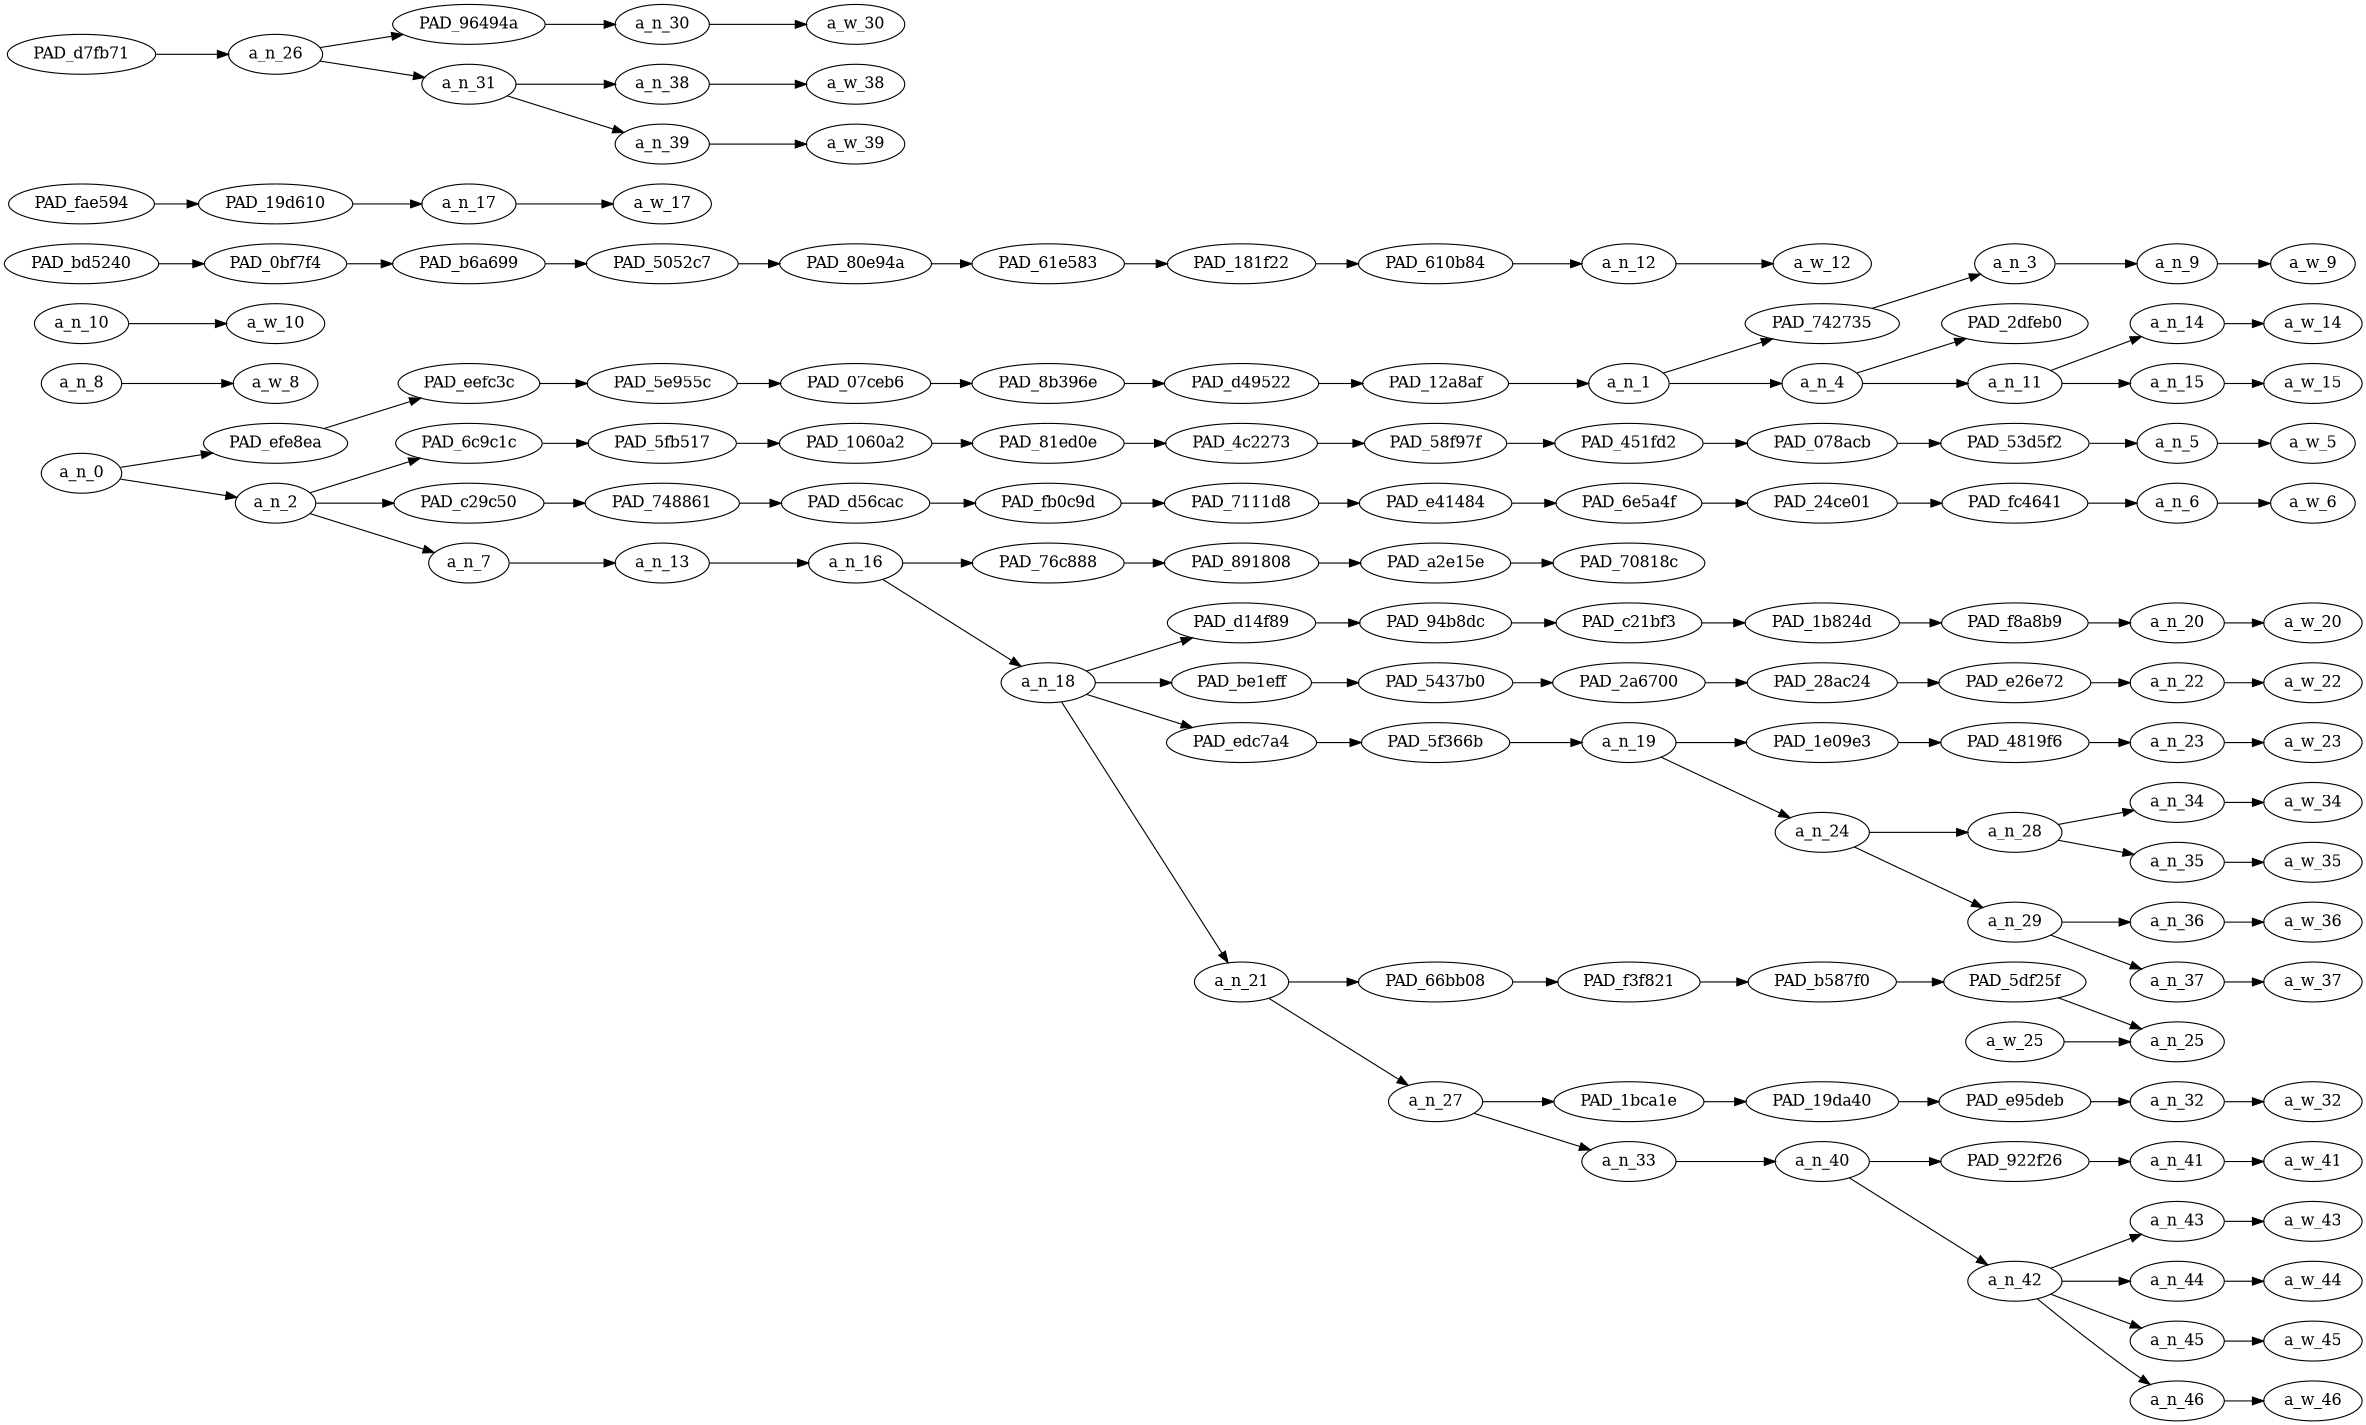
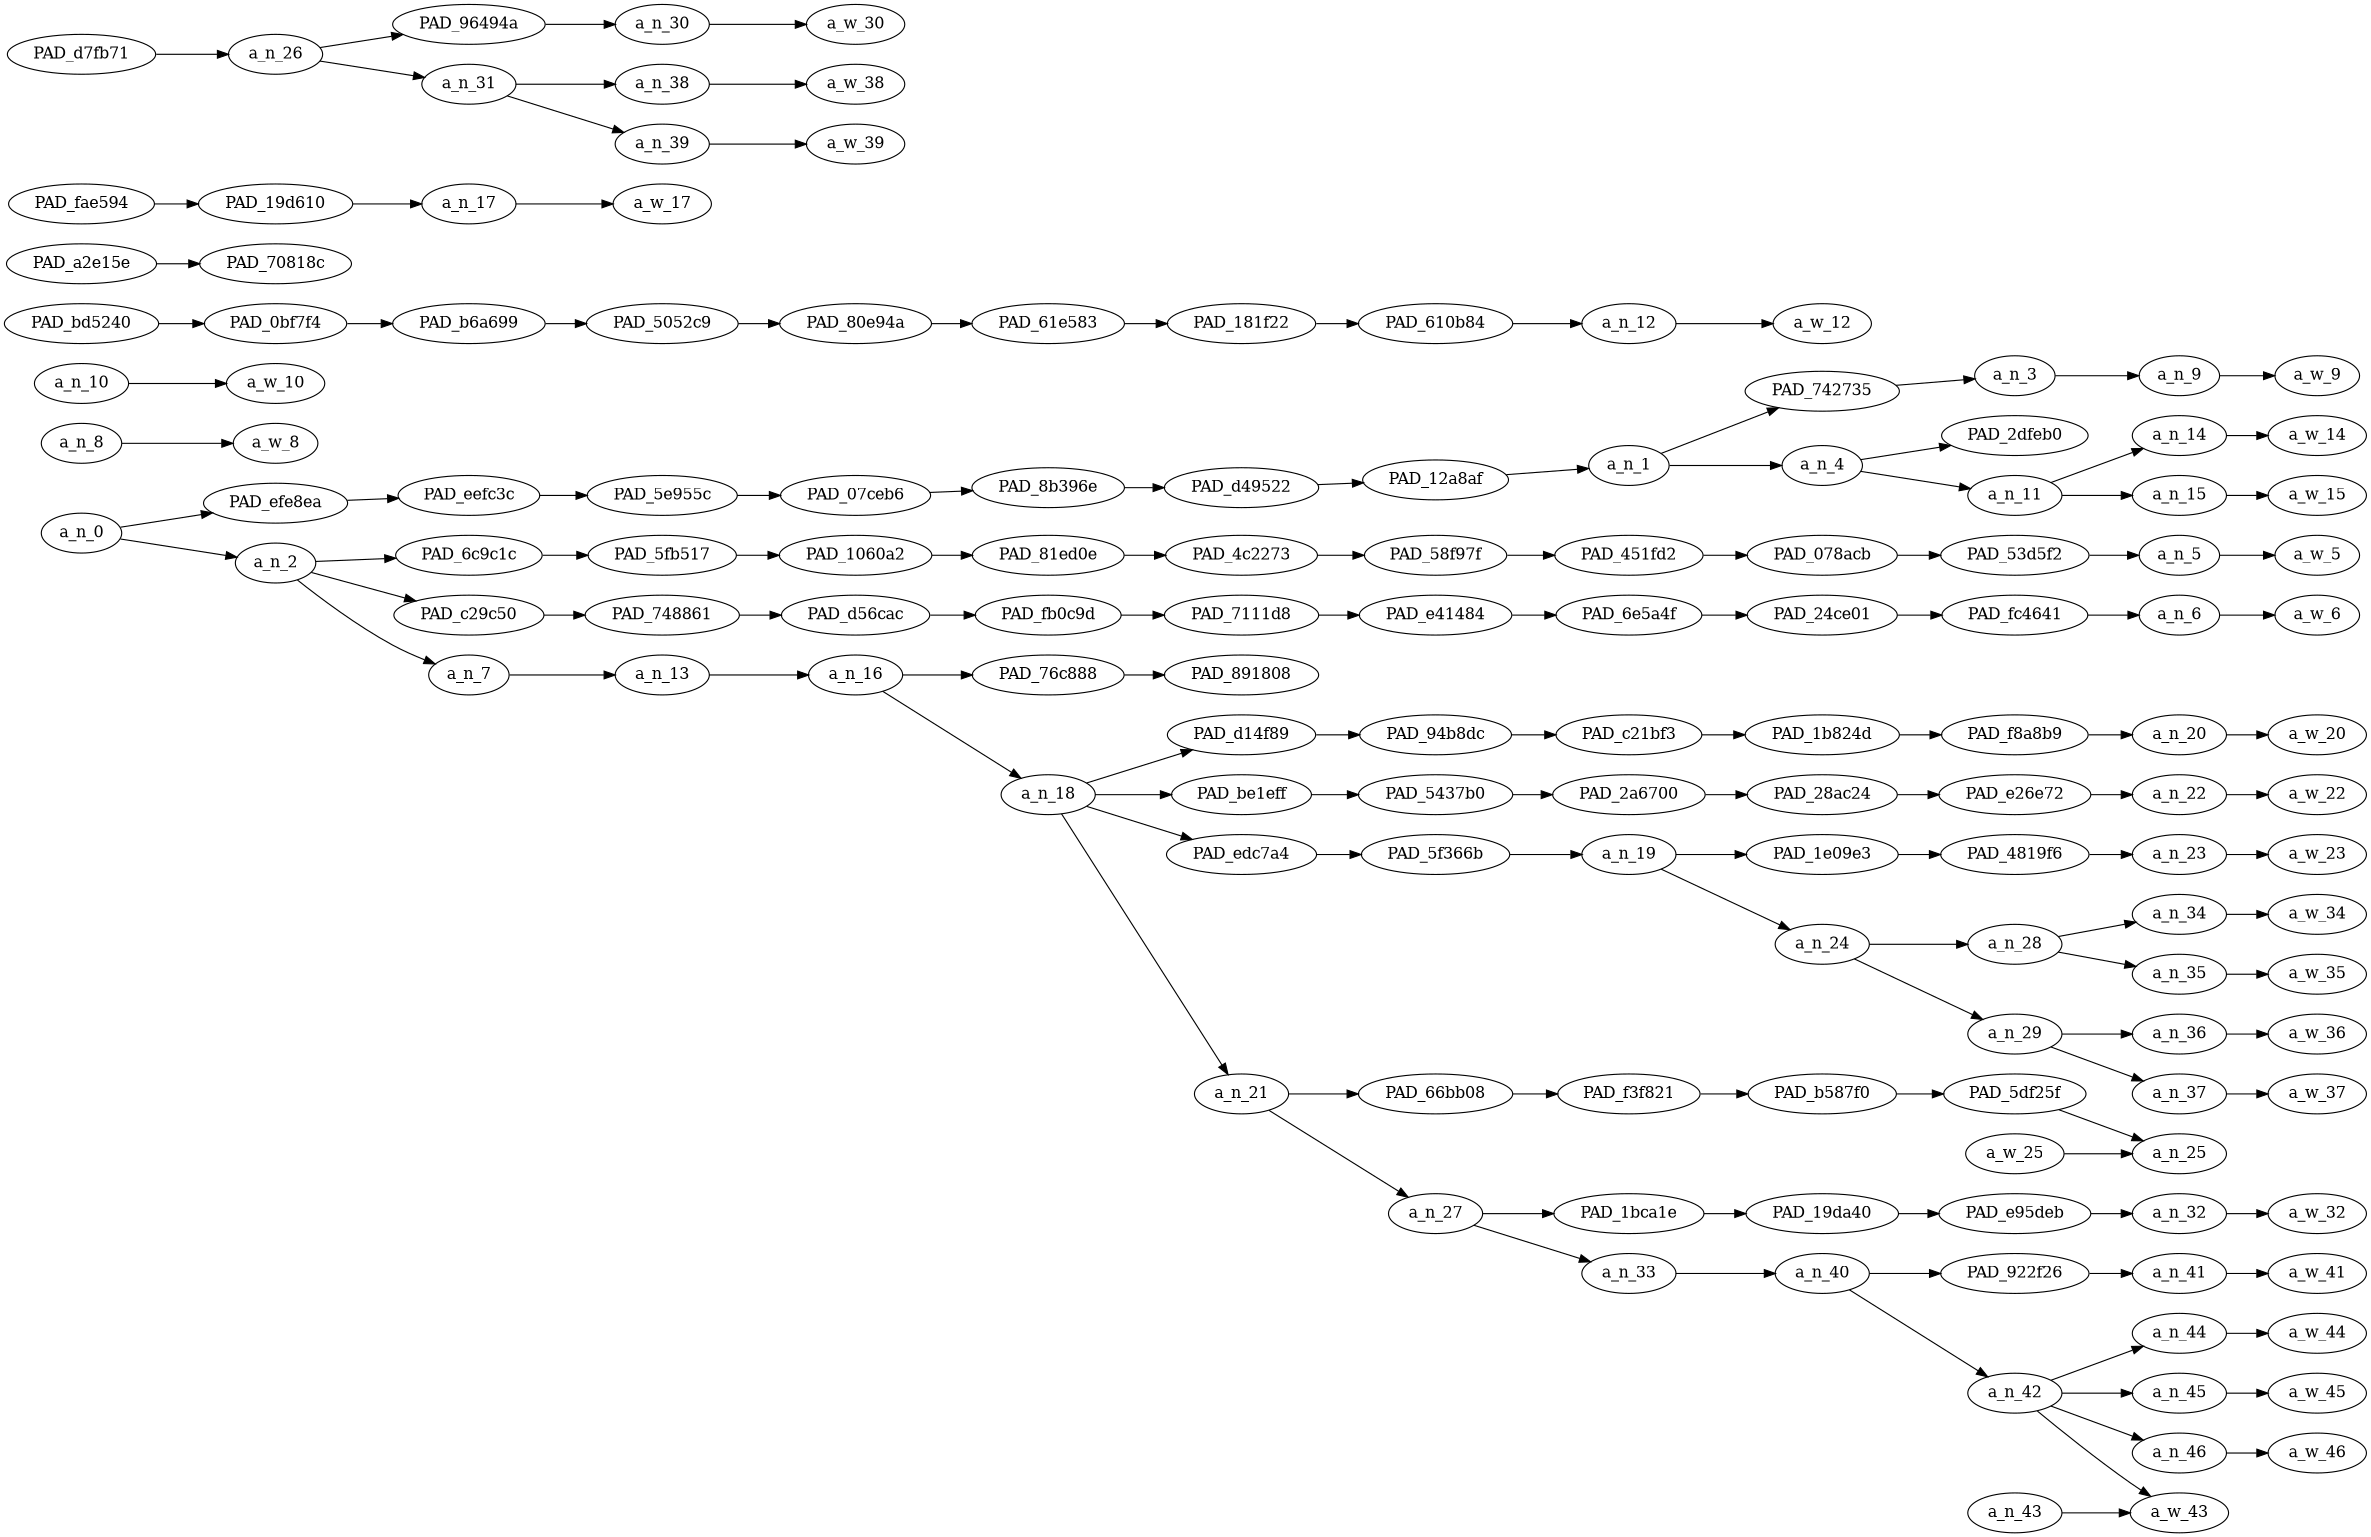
(662, 264) -> (662, 324)
(1334, 563) -> none
(2091, 1253) -> (2088, 1452)
